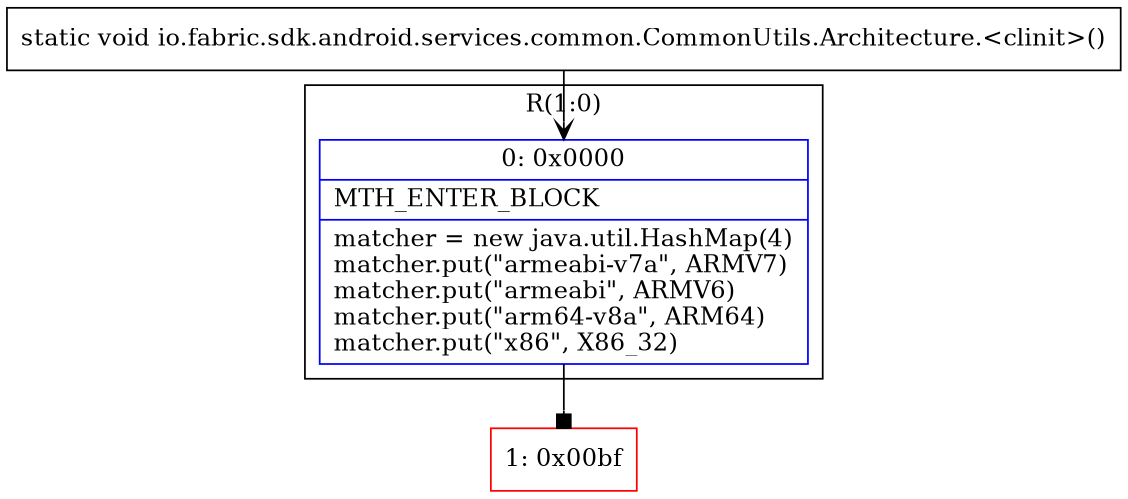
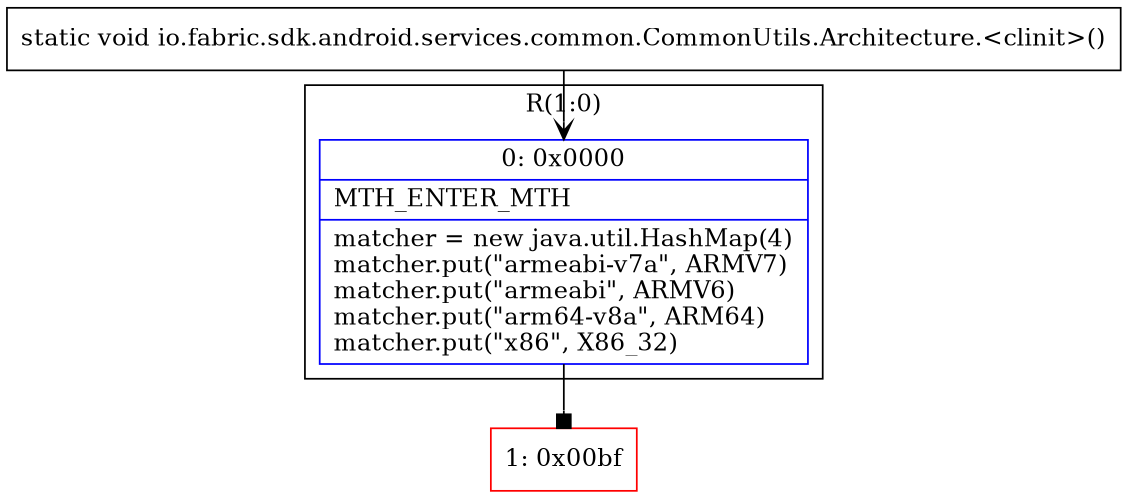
(467, 199) -> (453, 199)
